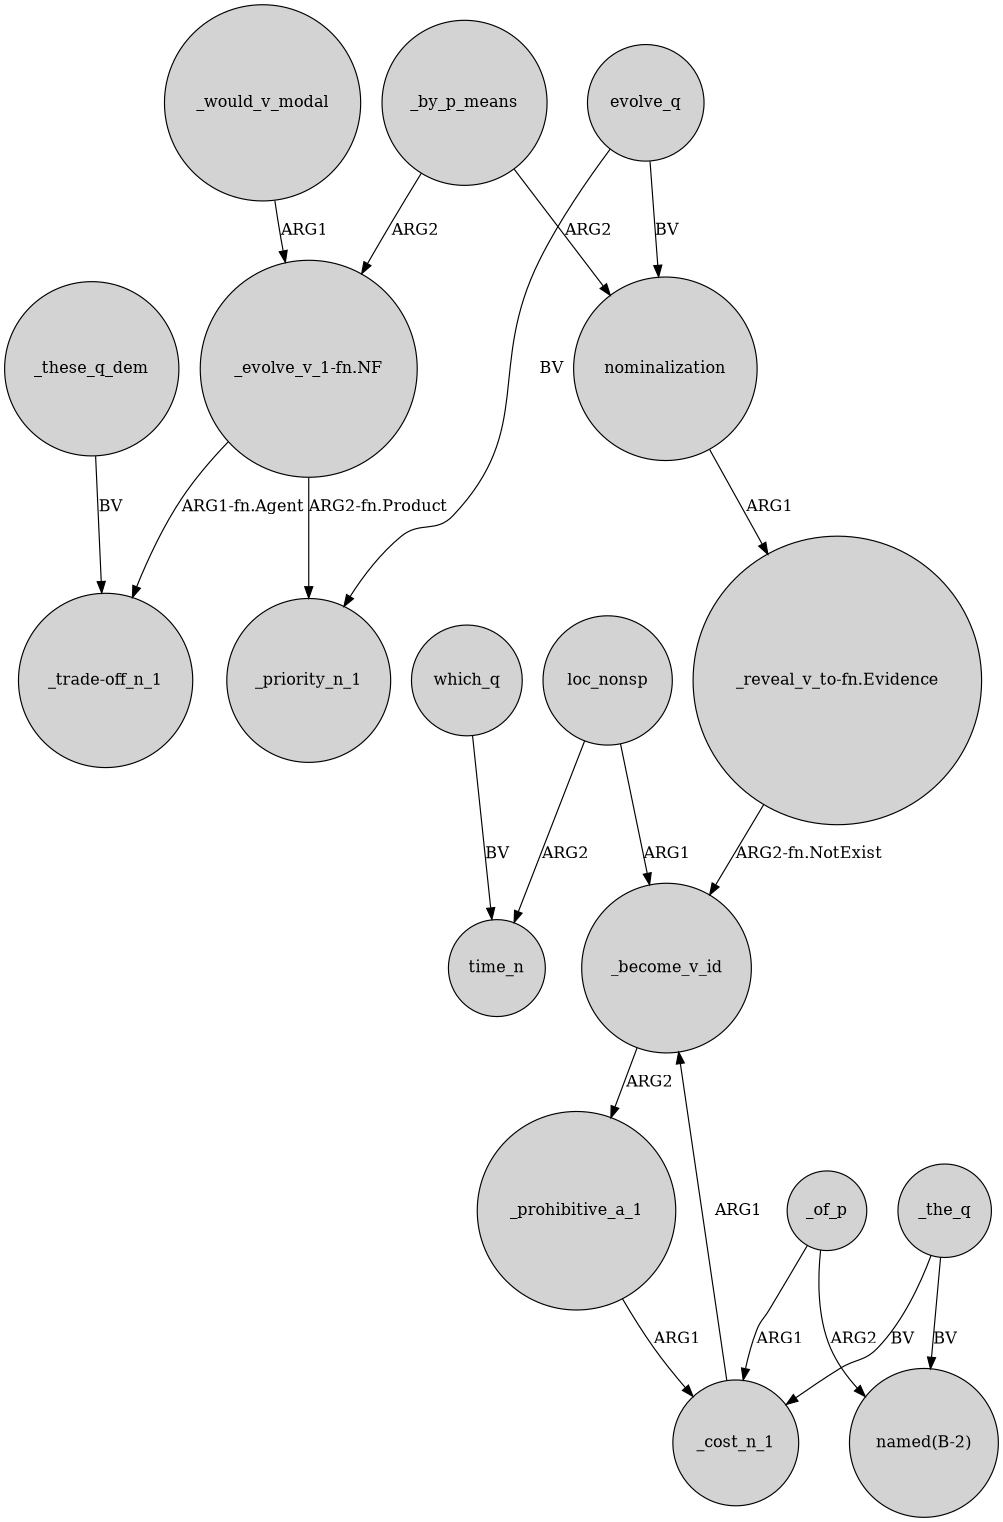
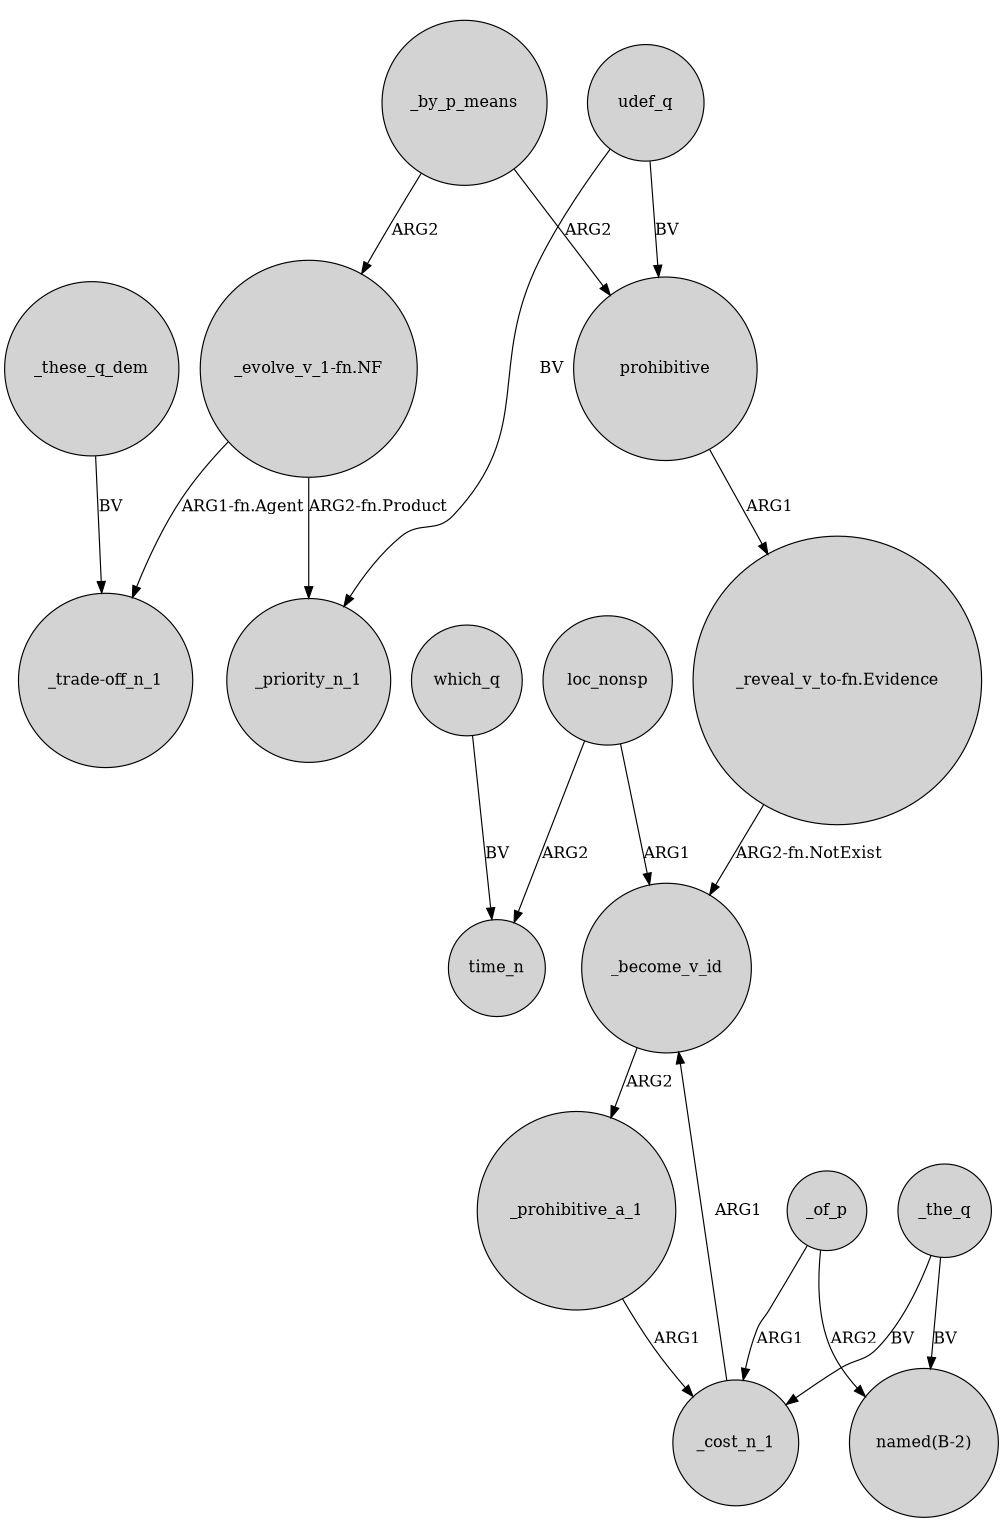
(263, 103) -> none
(646, 103) -> (646, 103)
(665, 369) -> (665, 369)
